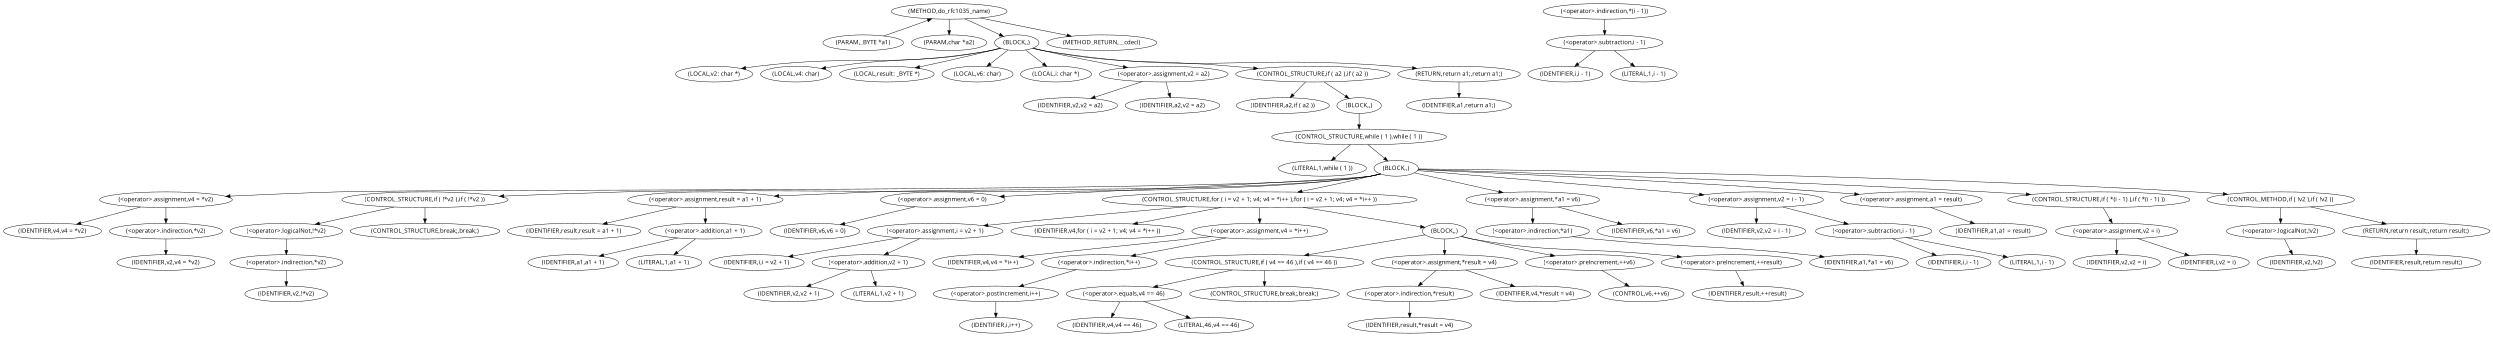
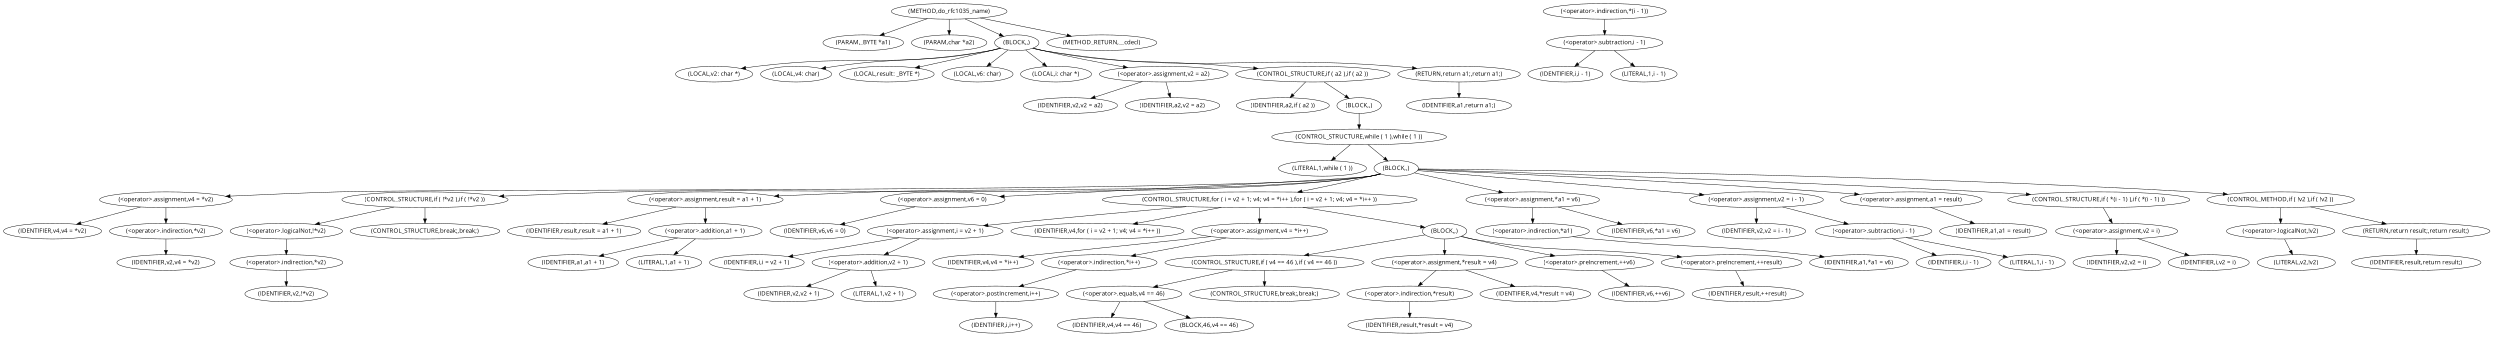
(906, 28) -> (906, 26)
(2296, 263) -> (2296, 263)
(1641, 294) -> (1641, 294)
(1209, 325) -> (1209, 325)
